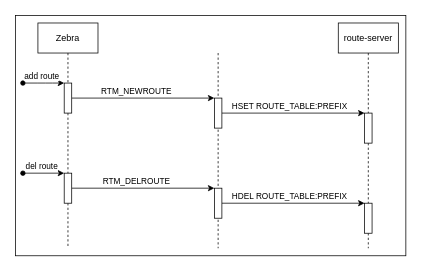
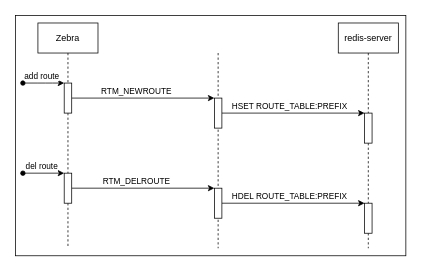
(368, 38) -> (368, 38)
